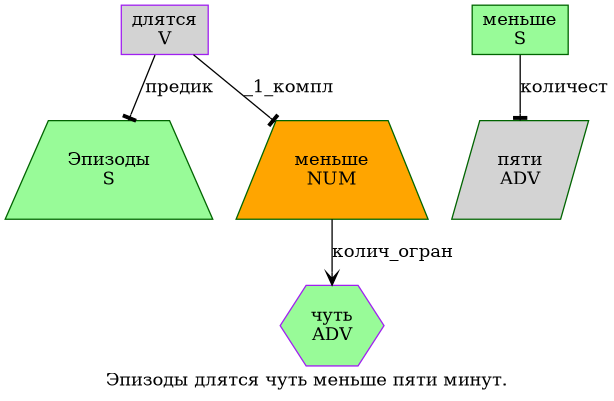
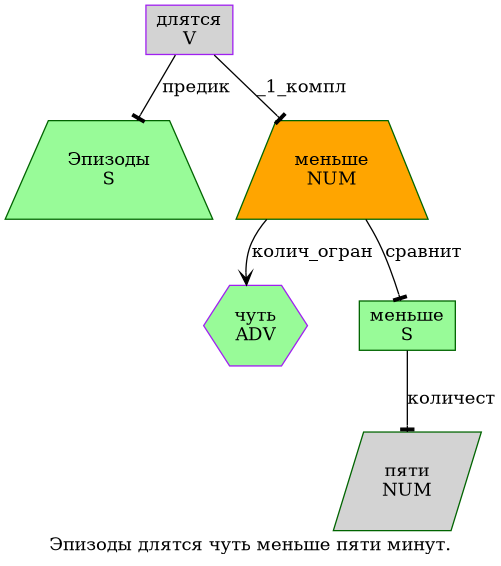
(520, 170) -> (407, 481)
none -> (385, 256)
